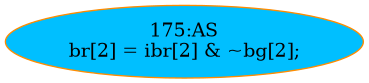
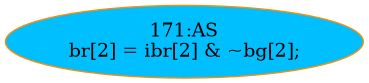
(184, 42) -> (184, 42)
